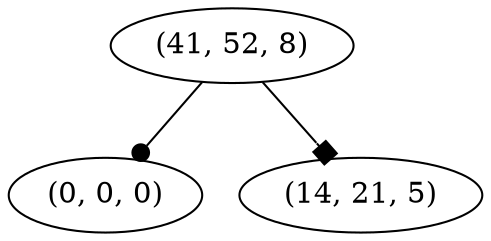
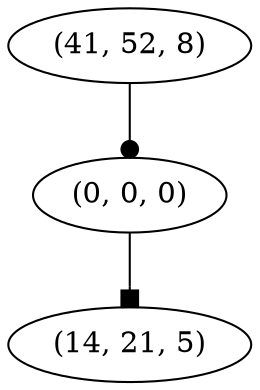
(289, 113) -> (130, 260)
